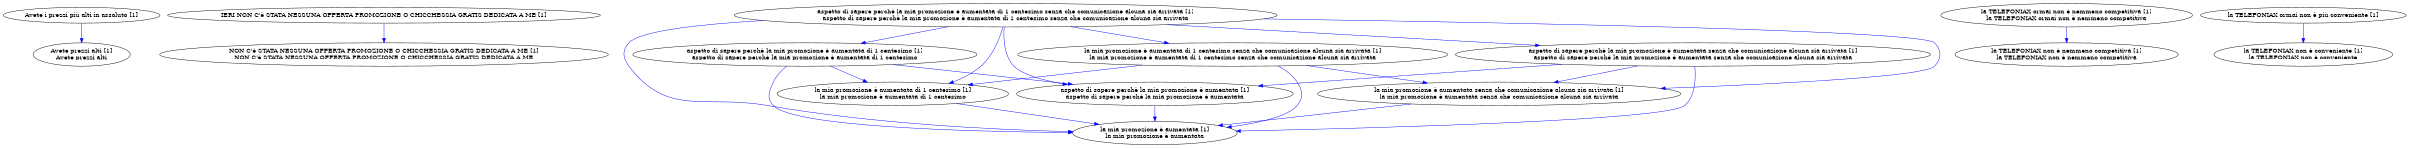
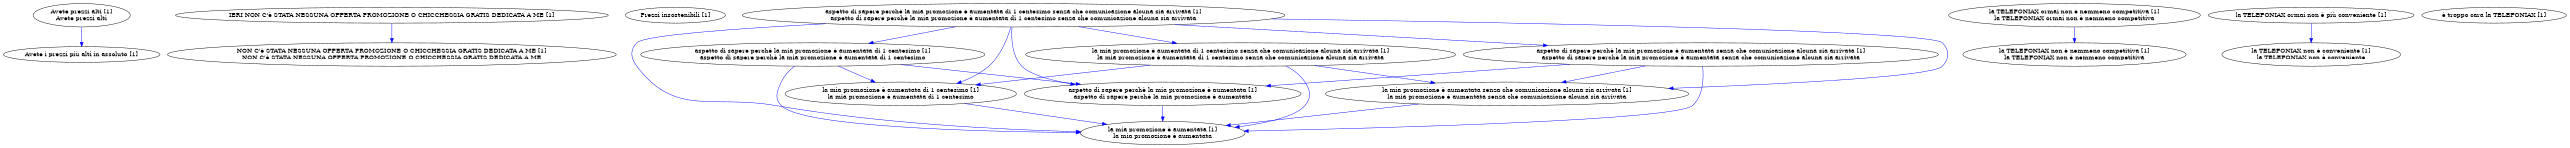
none -> (675, 15)
none -> (2494, 15)
(82, 31) -> (82, 35)
